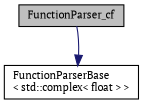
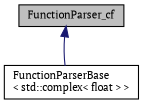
(78, 40) -> (64, 51)
